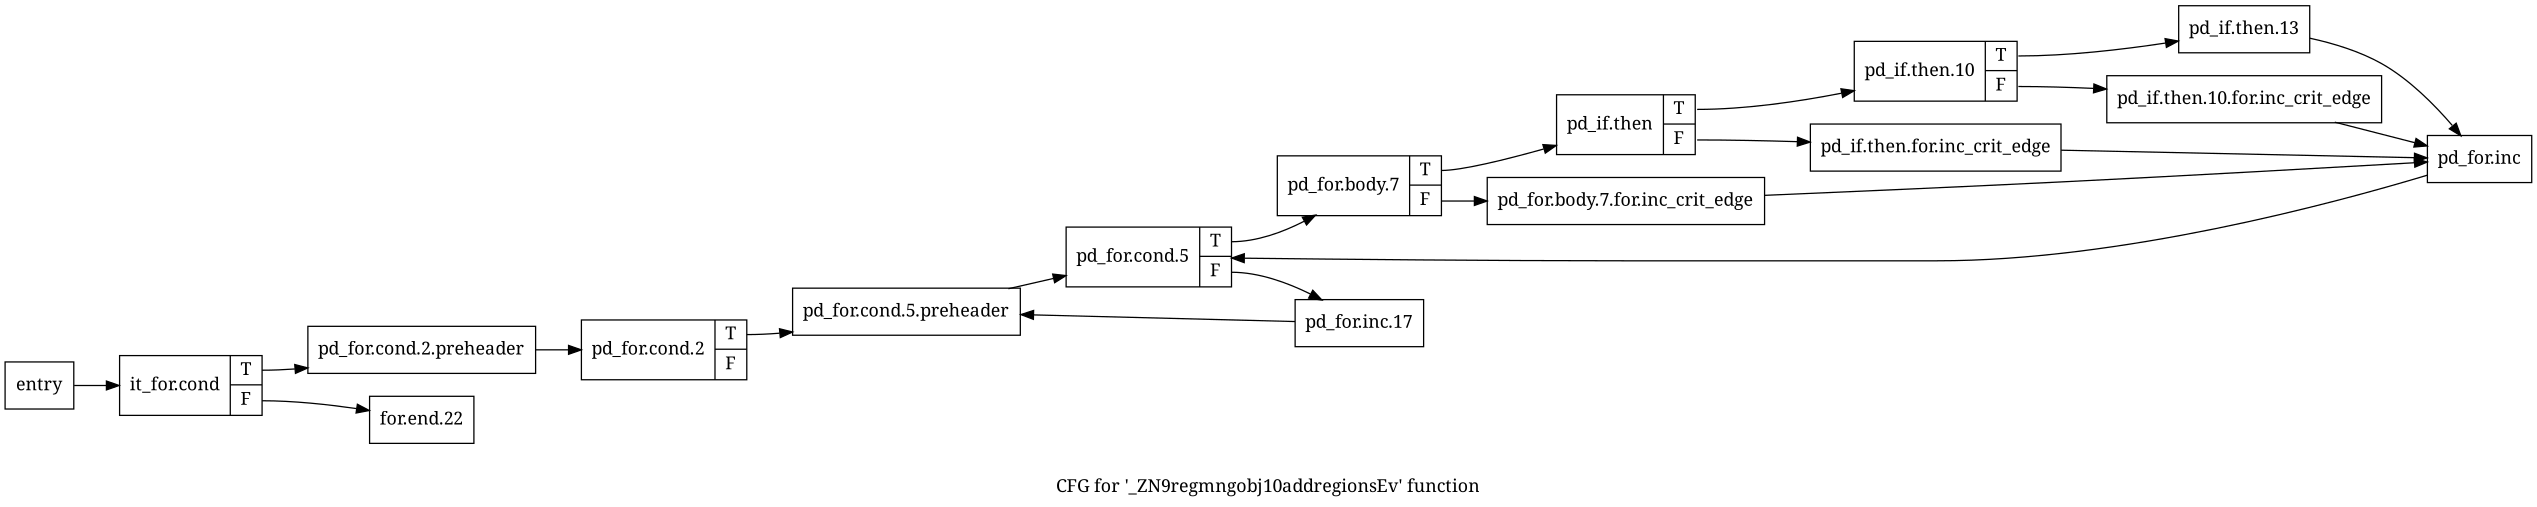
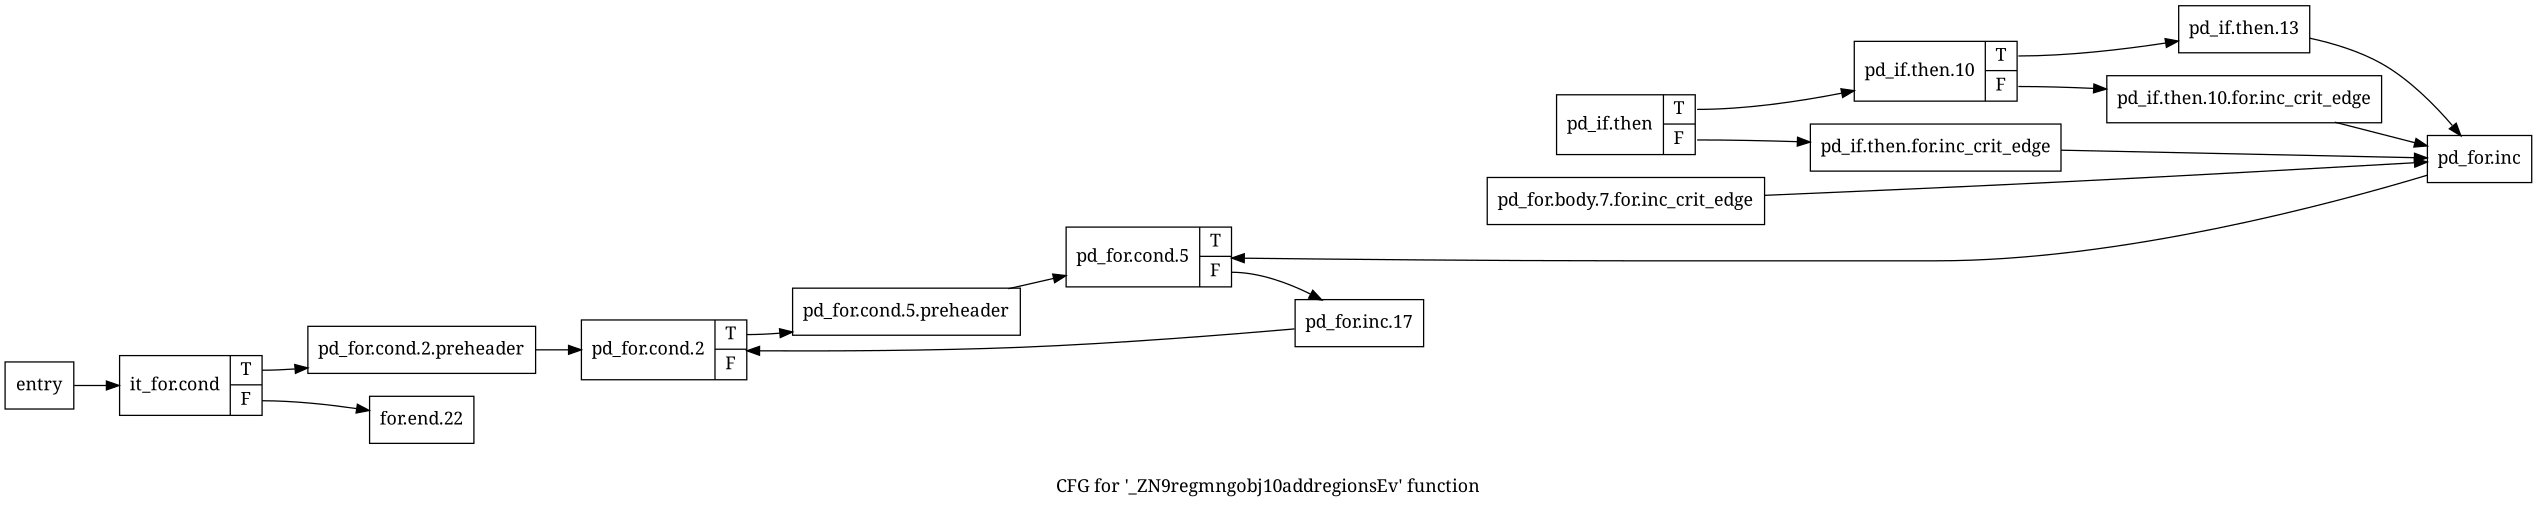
(1359, 186) -> none
(1164, 318) -> (1028, 347)
